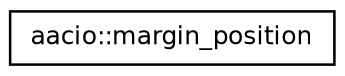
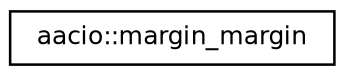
(172, 38) -> (172, 38)
